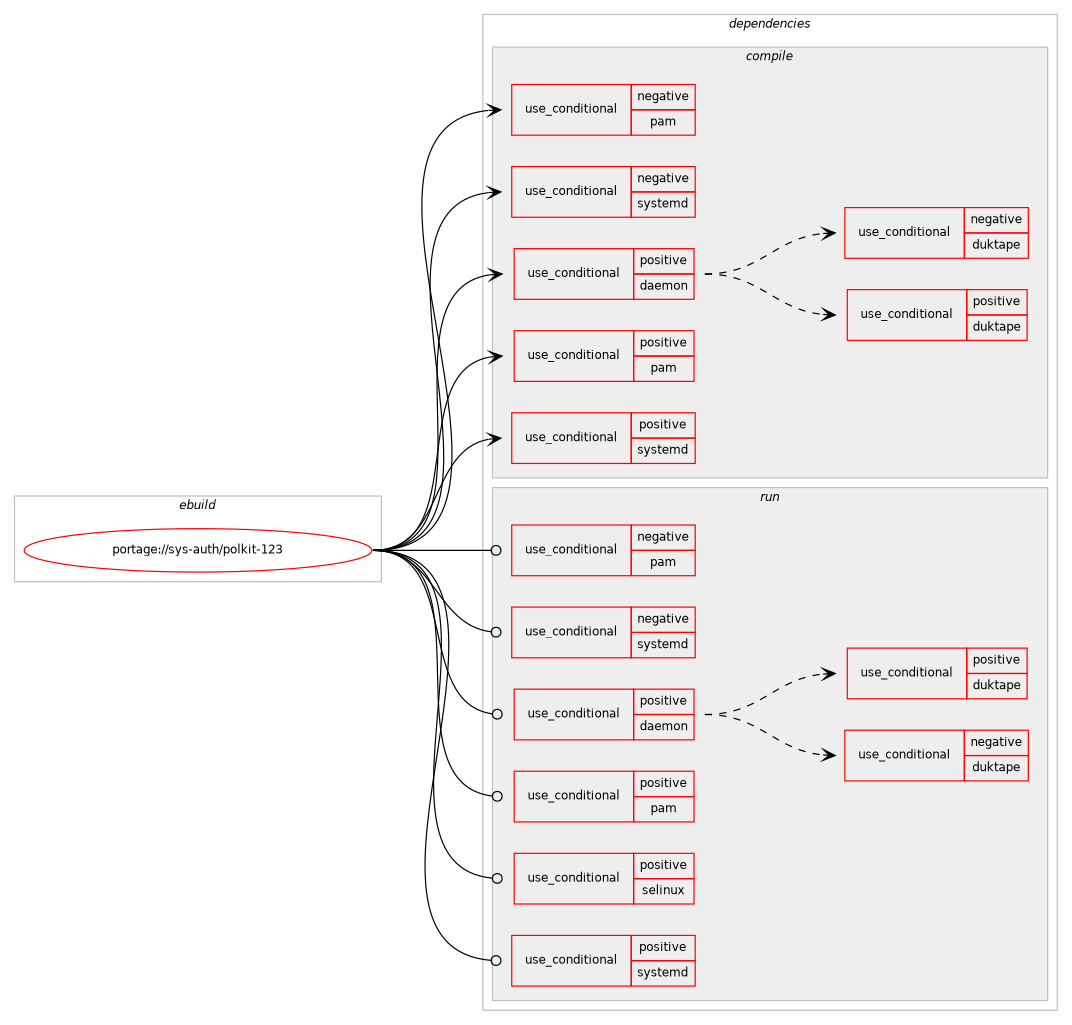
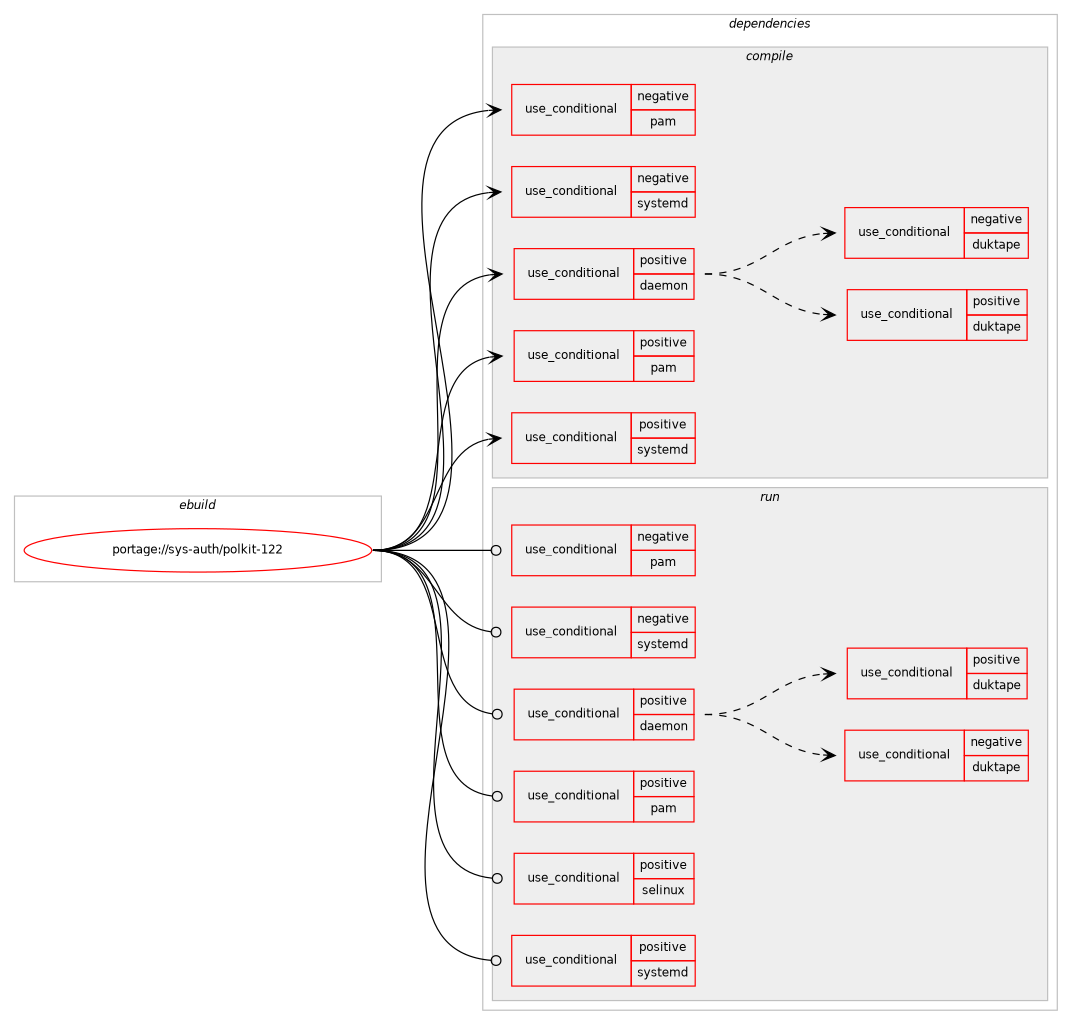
(198, 550) -> (198, 550)
